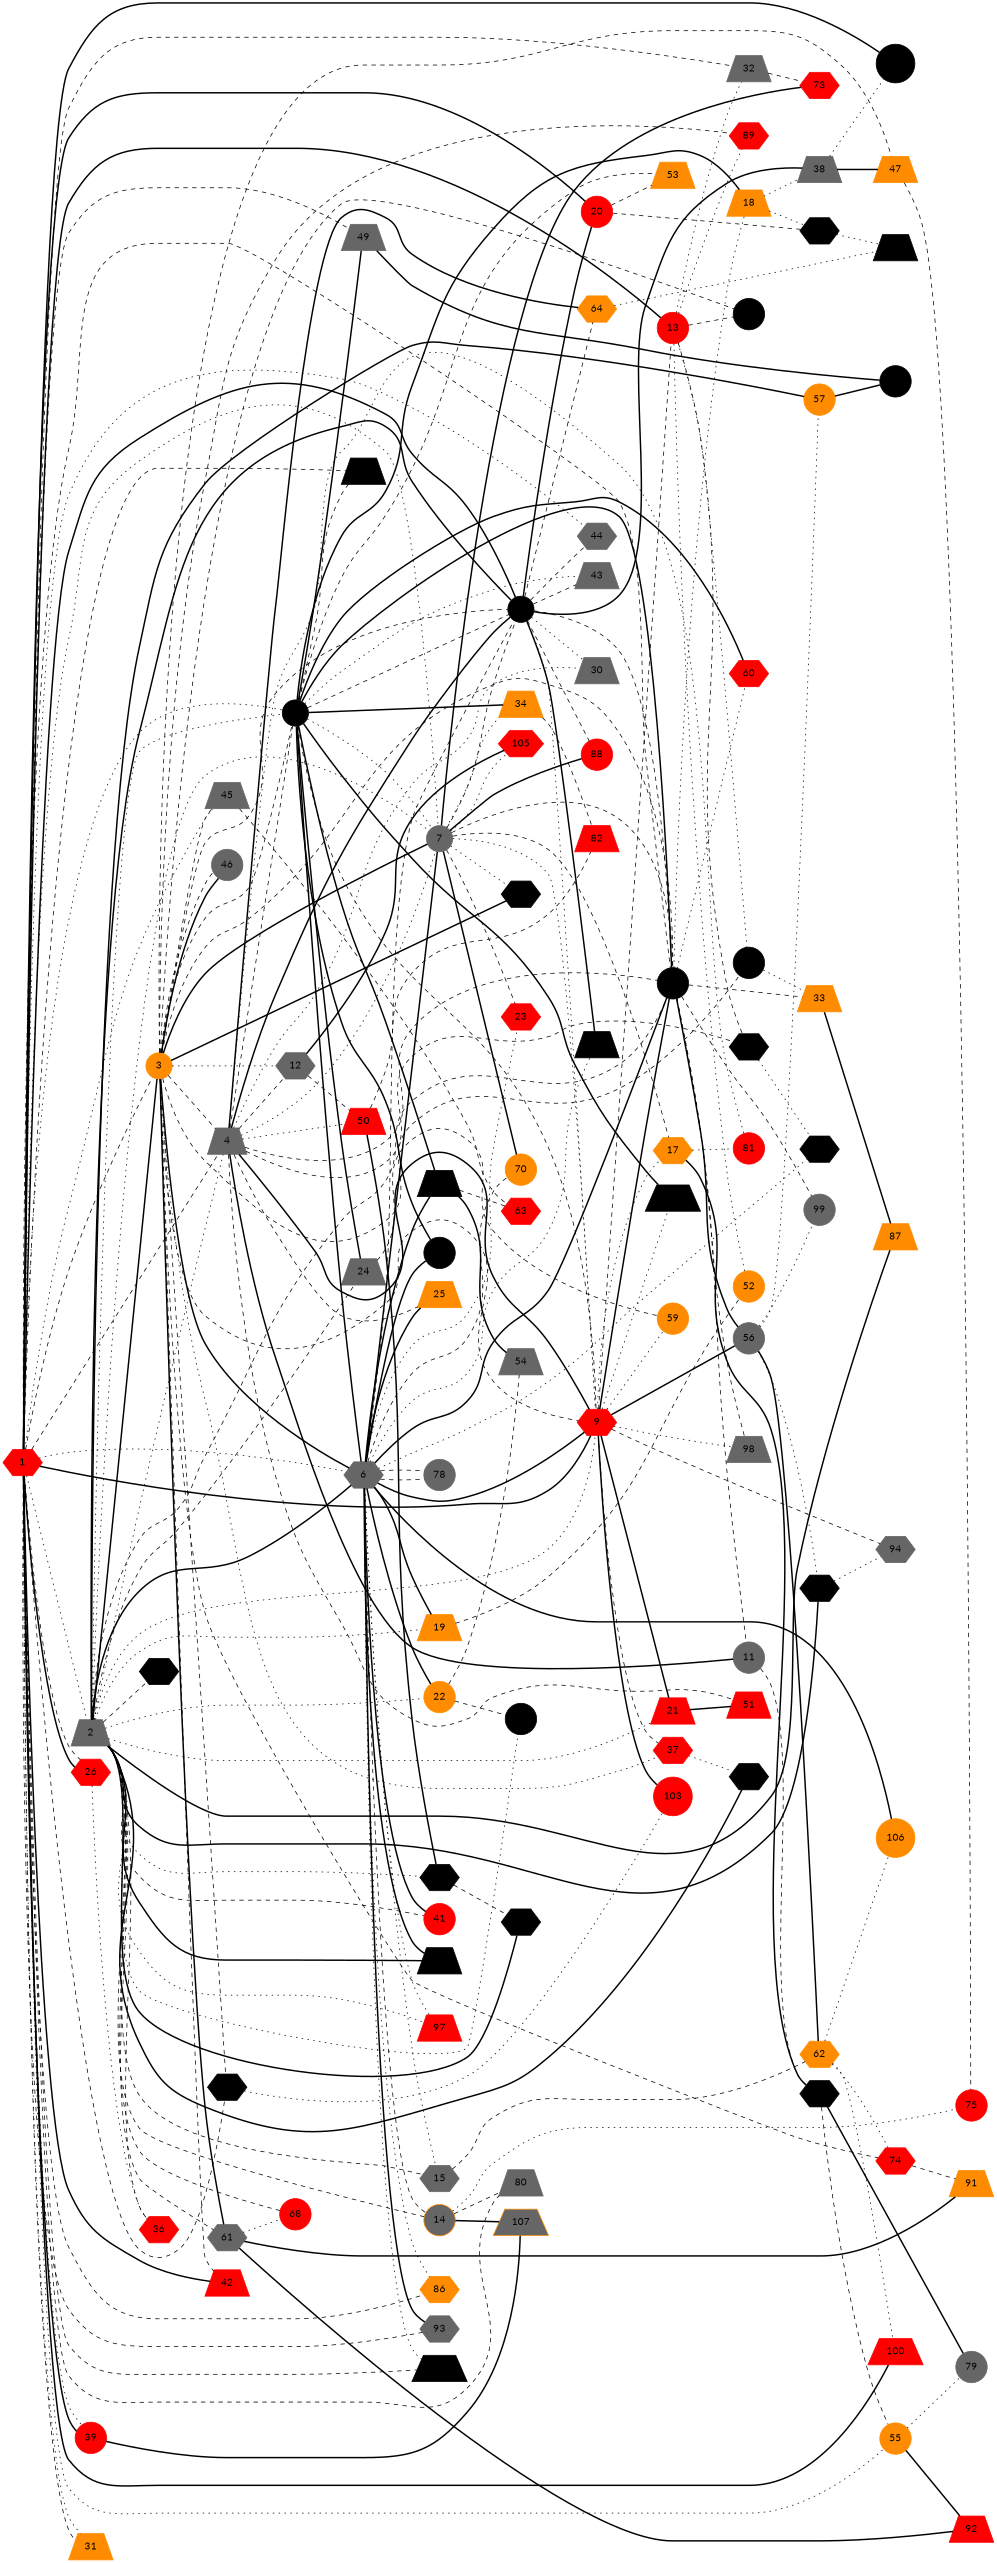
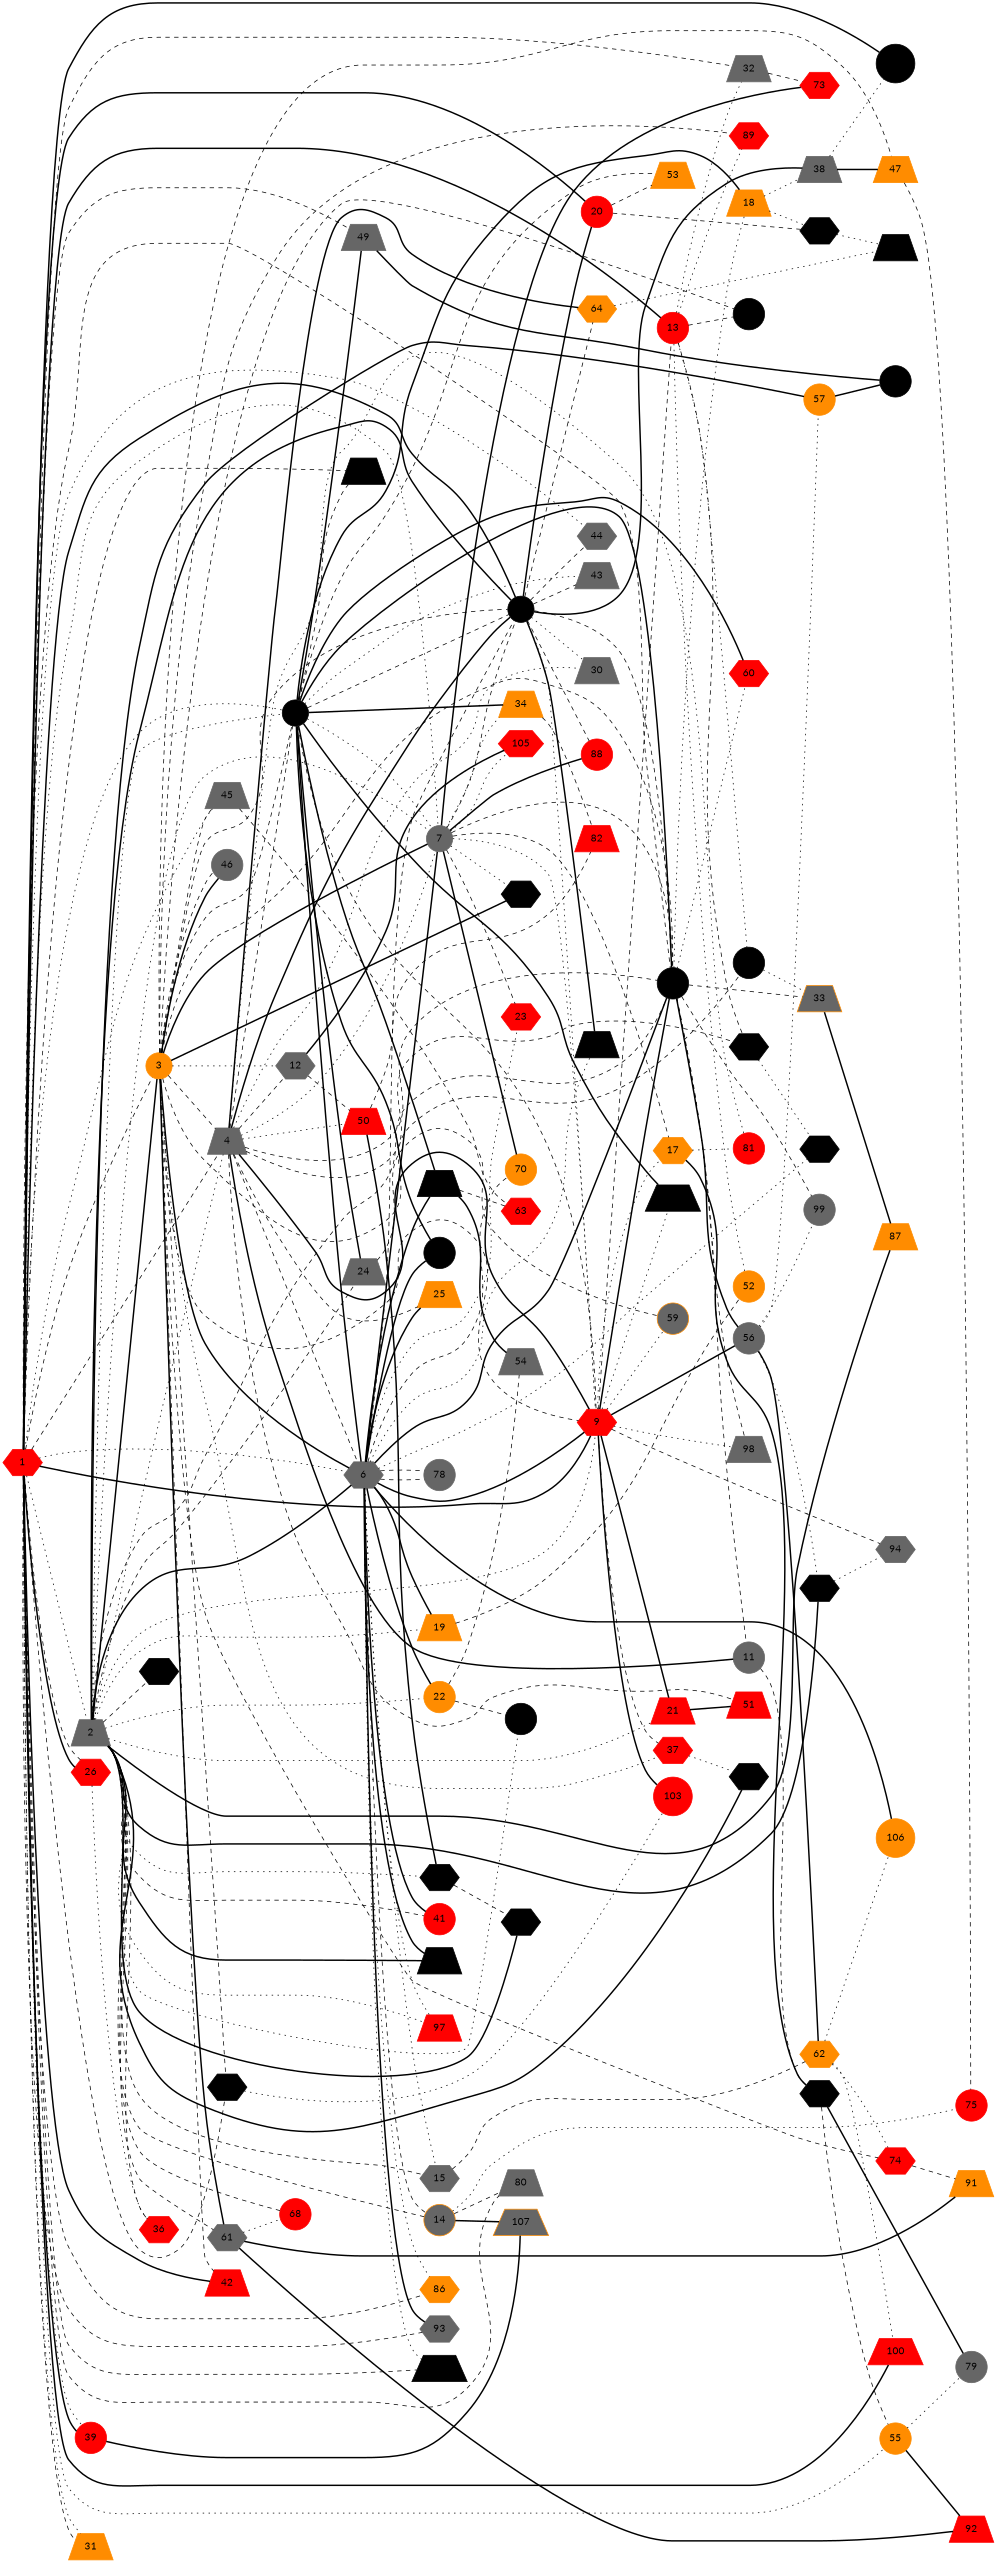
(820, 999) -> (820, 999)
none -> (295, 1308)
(673, 1319) -> (673, 1319)
